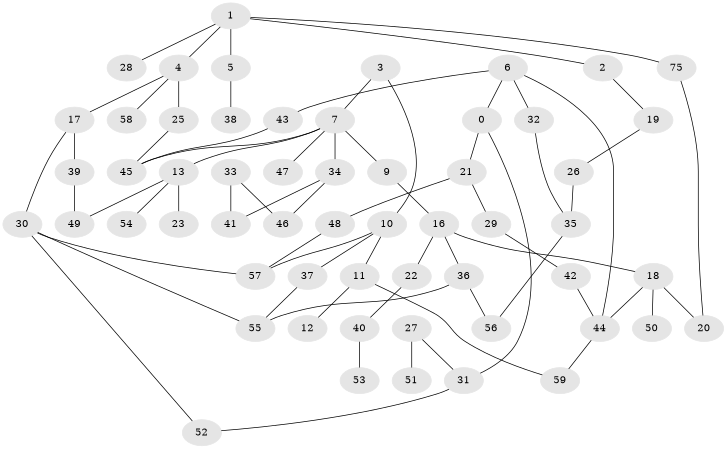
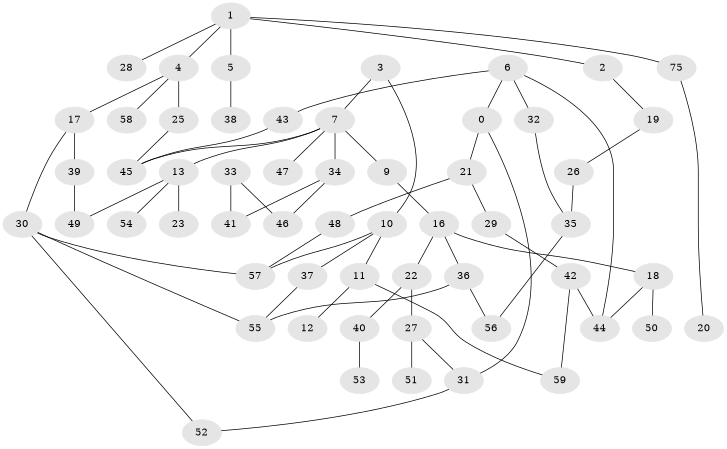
(679, 302) -> none
none -> (412, 307)
(580, 355) -> (566, 328)
